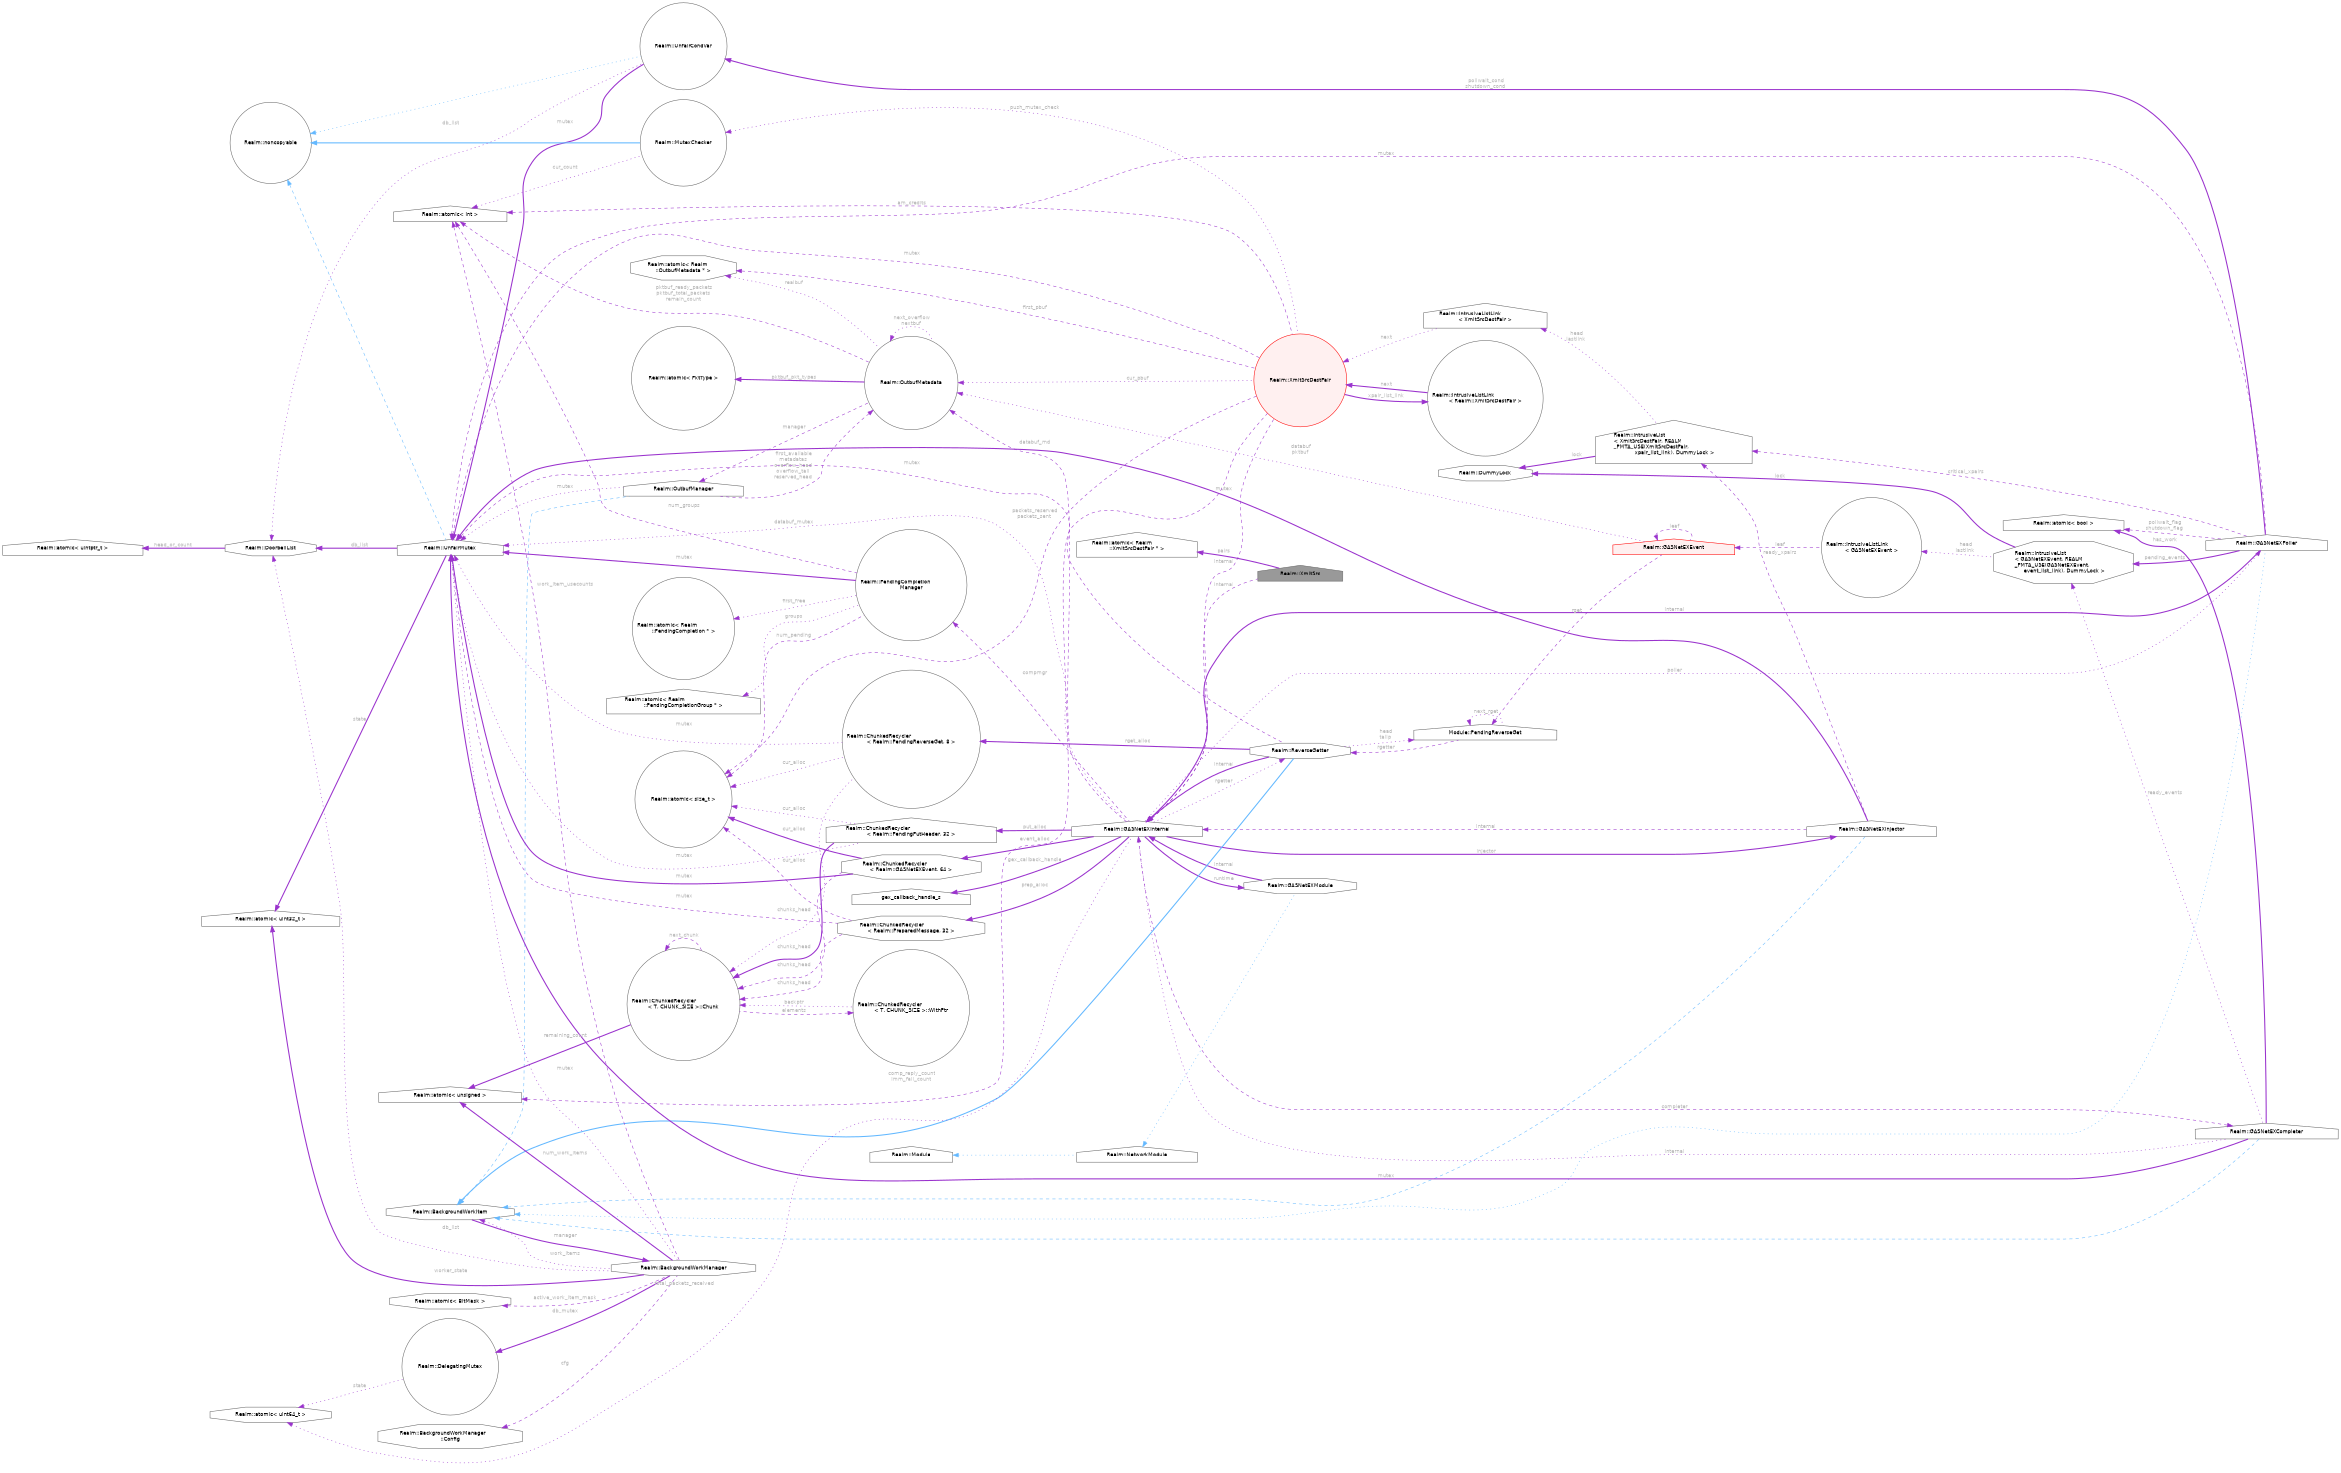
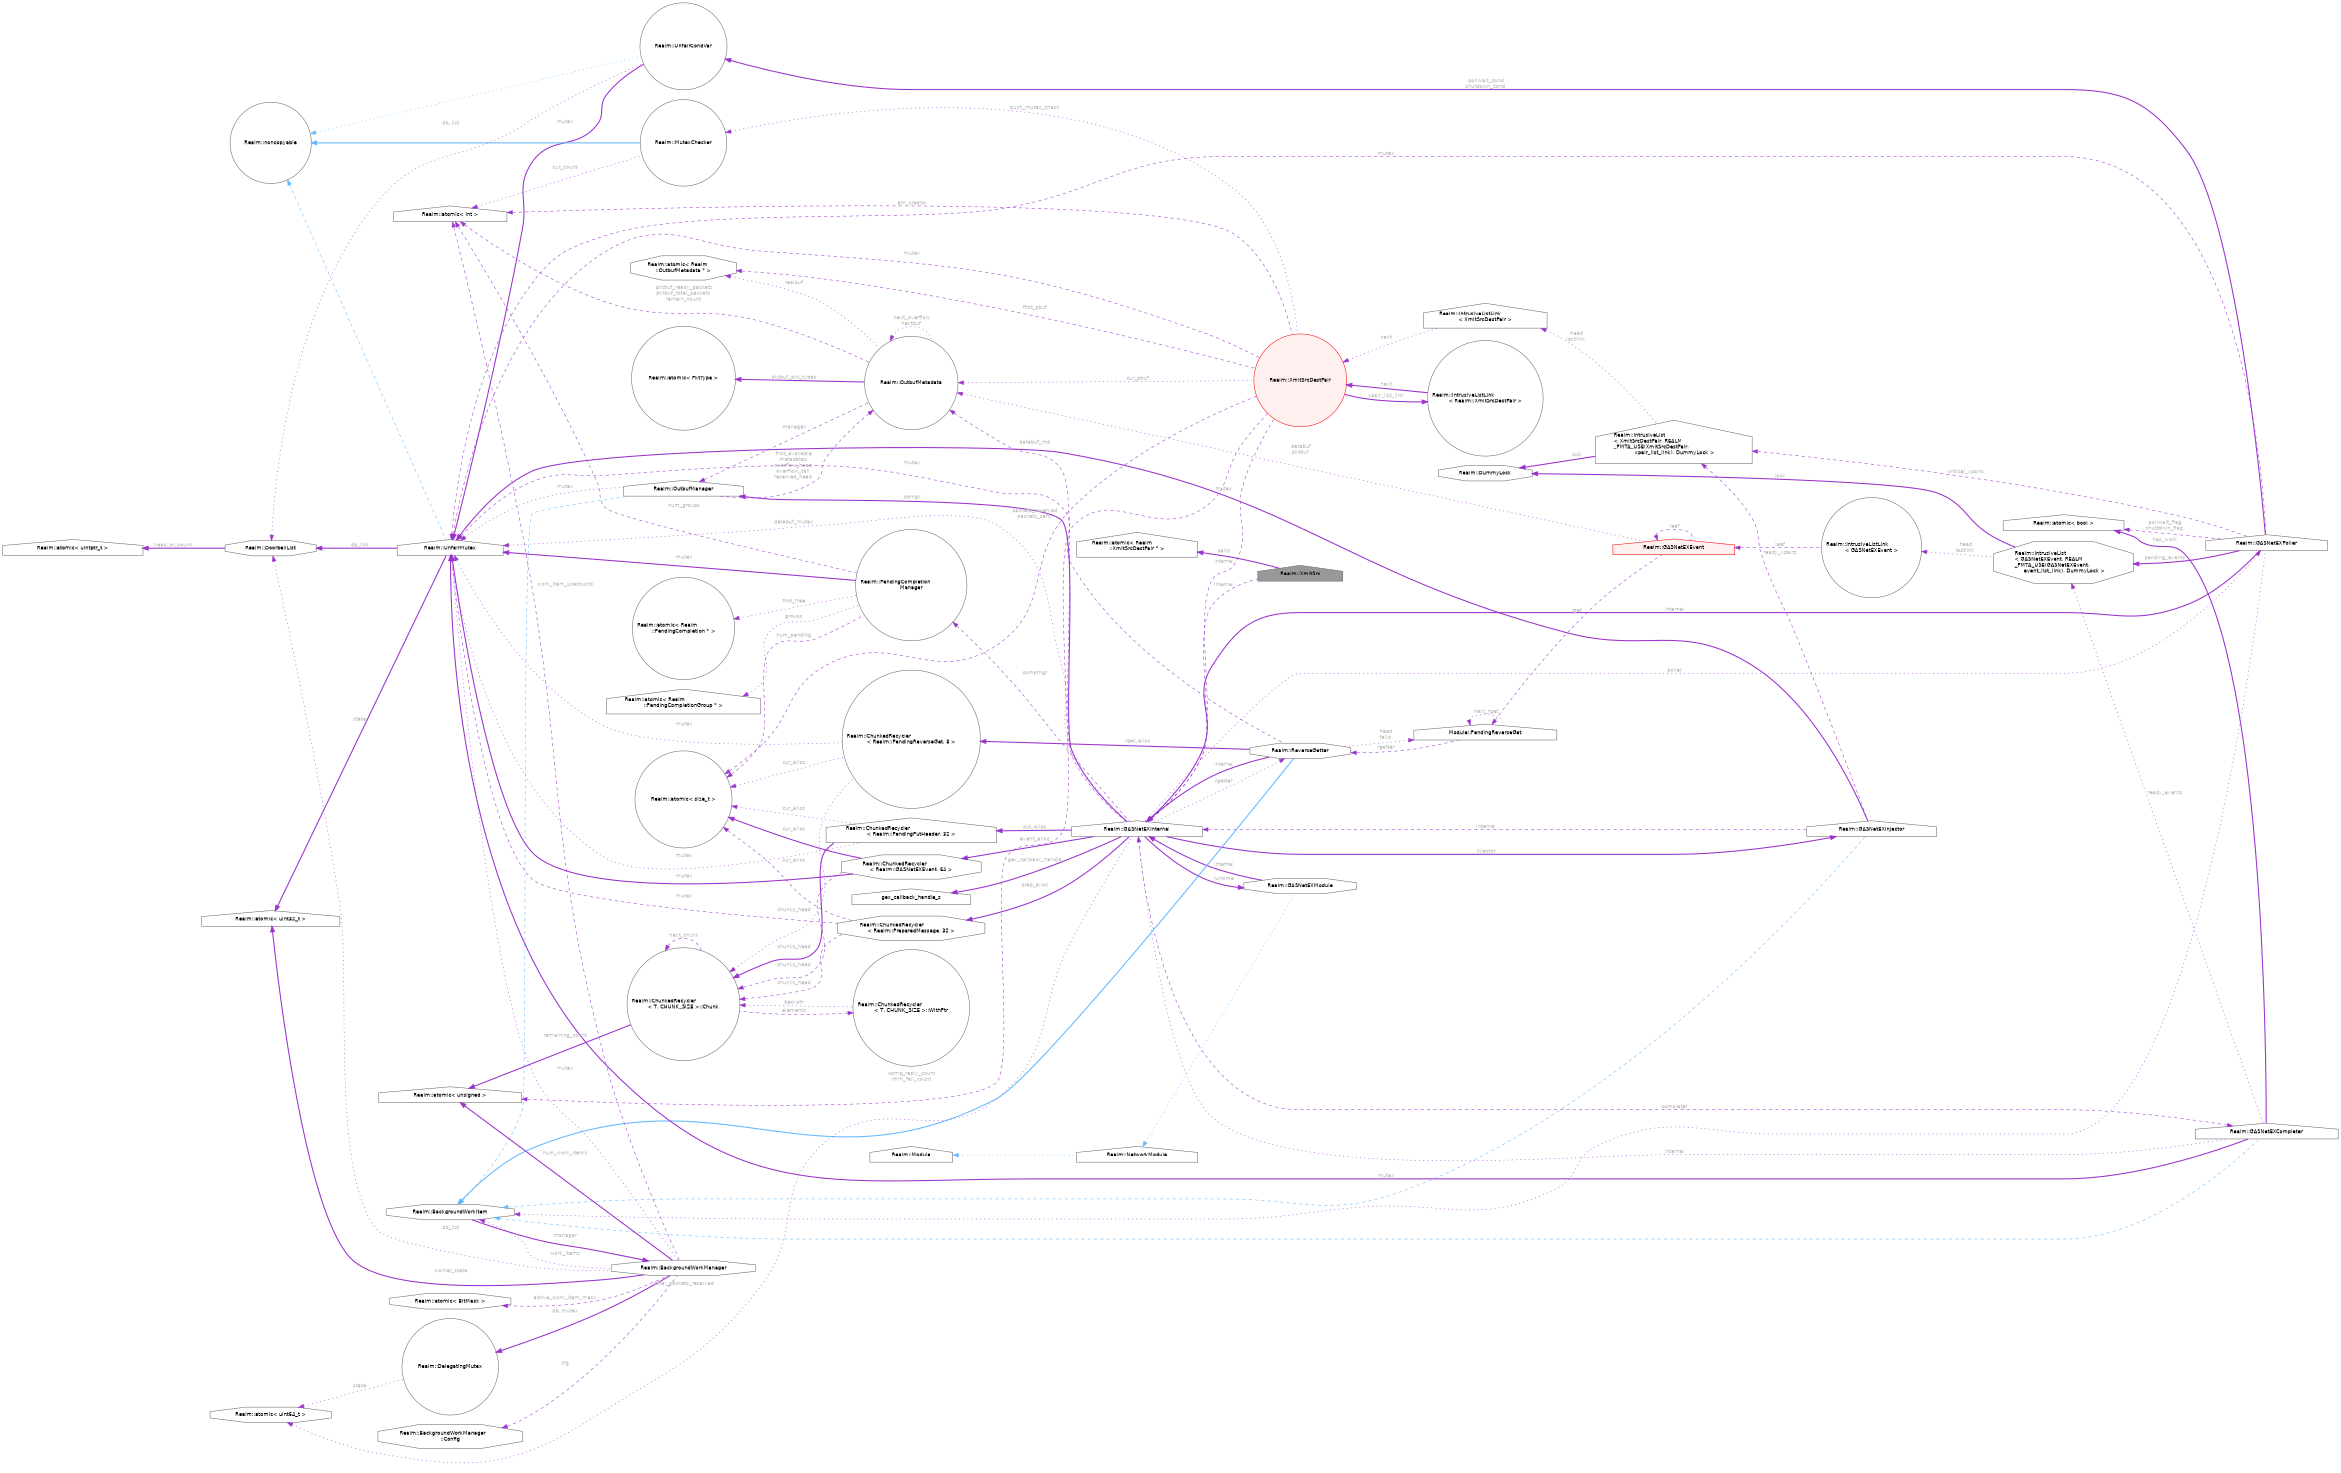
none -> (1048, 514)
(1601, 1144) -> (1601, 1144)
